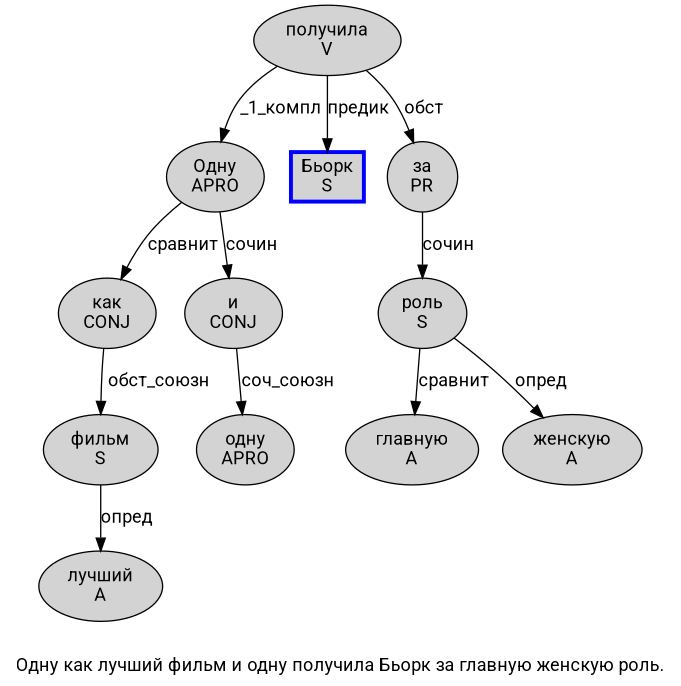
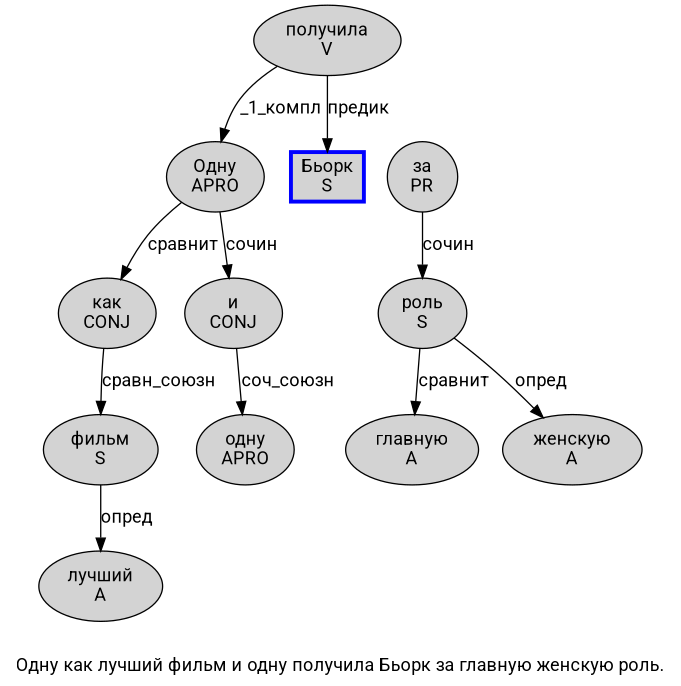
(392, 98) -> none
(159, 382) -> (159, 382)
